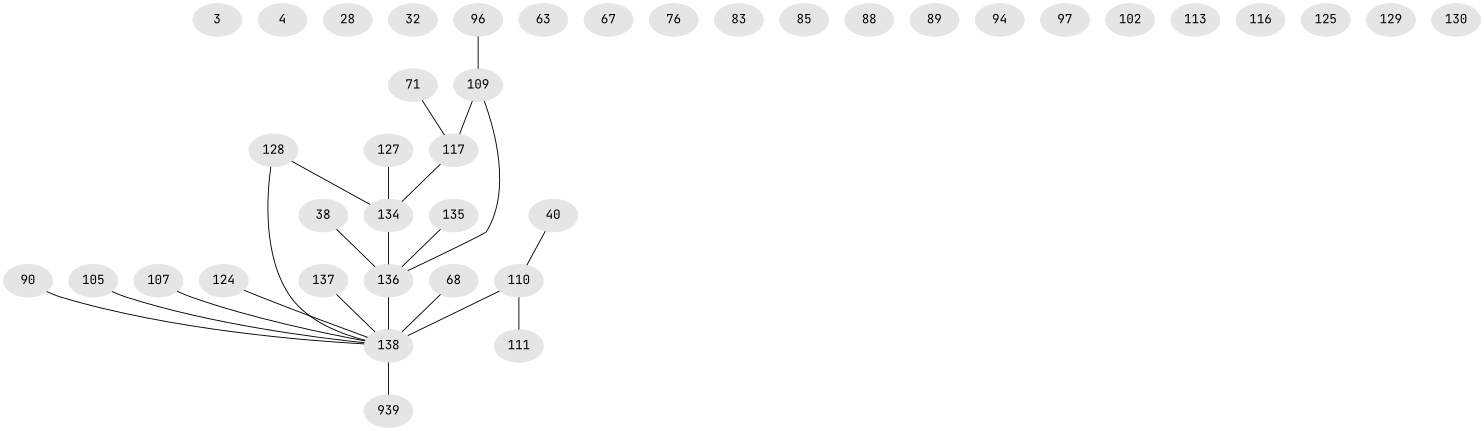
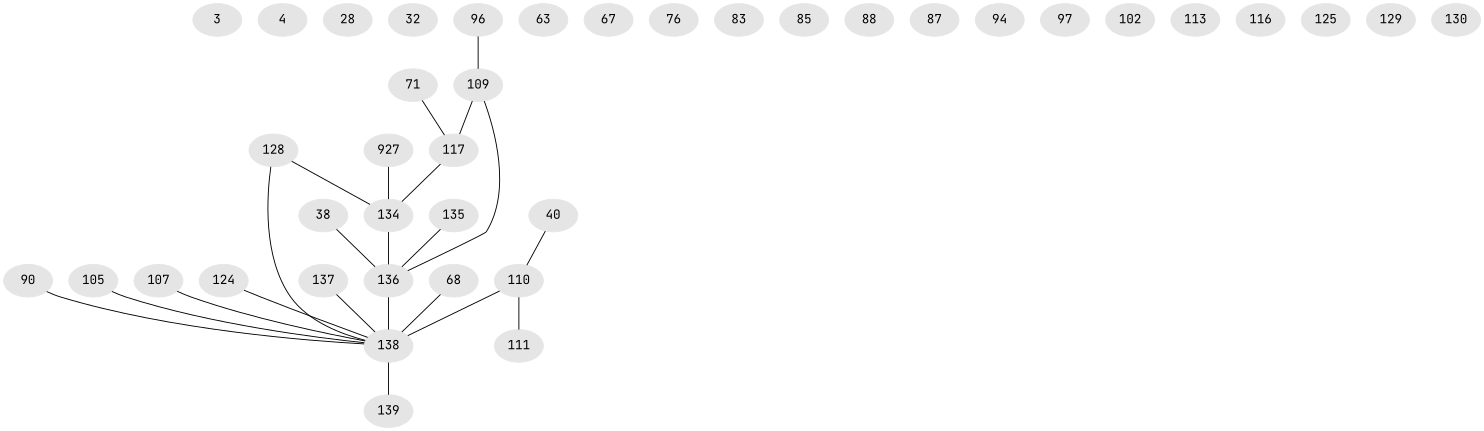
(935, 20) -> (935, 20)
(388, 150) -> (388, 150)
(388, 411) -> (388, 411)
